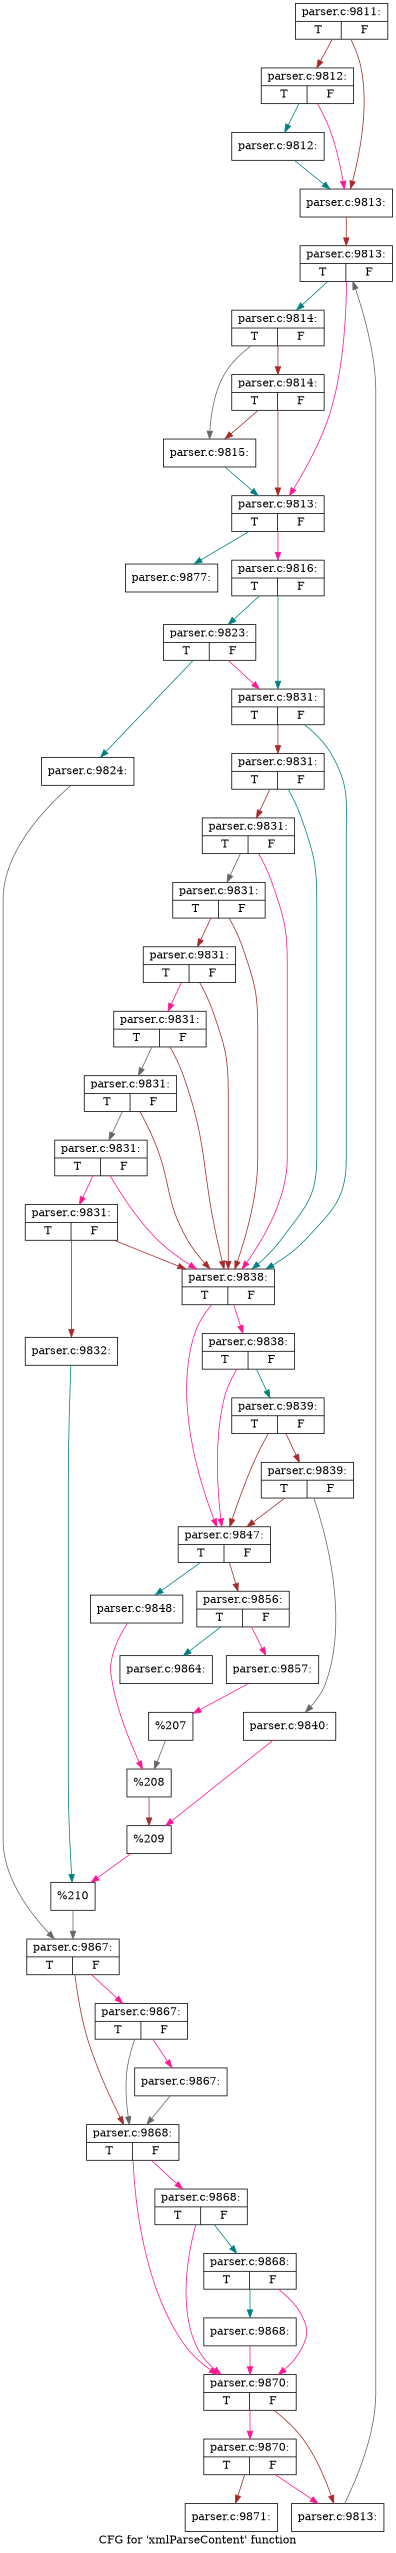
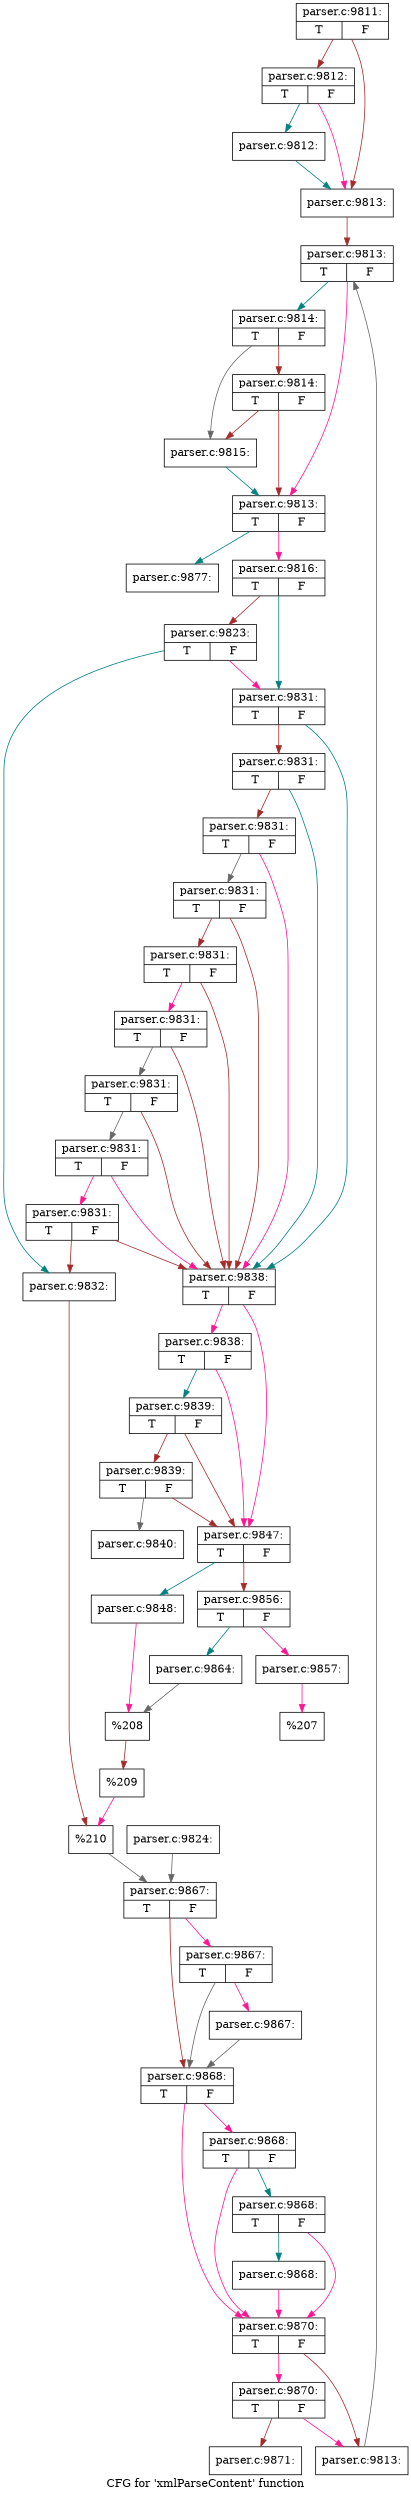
(247, 608) -> (248, 608)
(150, 706) -> (4, 918)
(68, 1620) -> (69, 1560)
(161, 1751) -> (164, 1696)
(223, 1780) -> none
